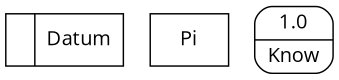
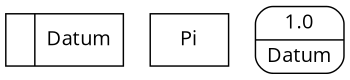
(294, 56) -> (300, 56)
